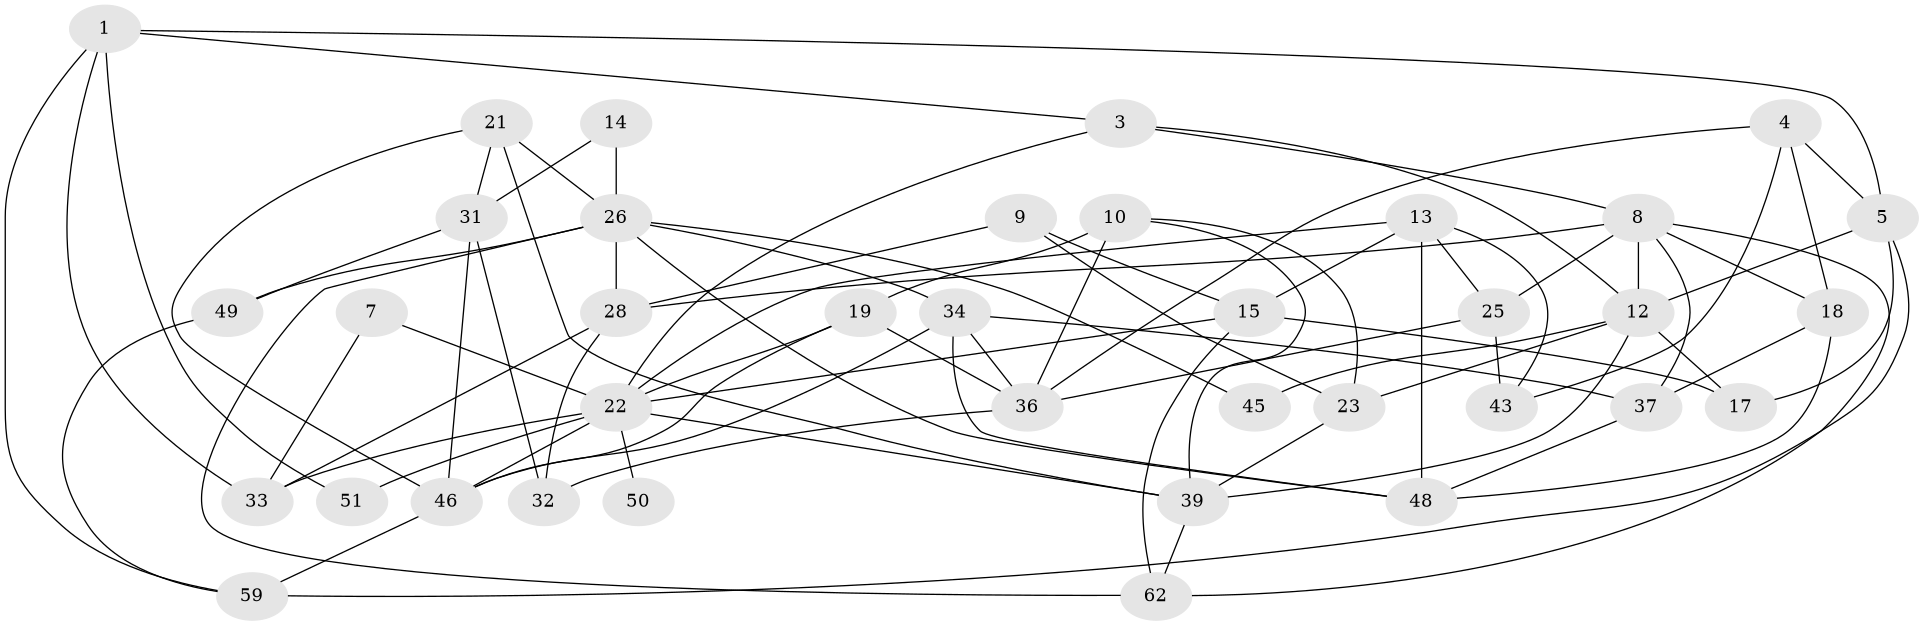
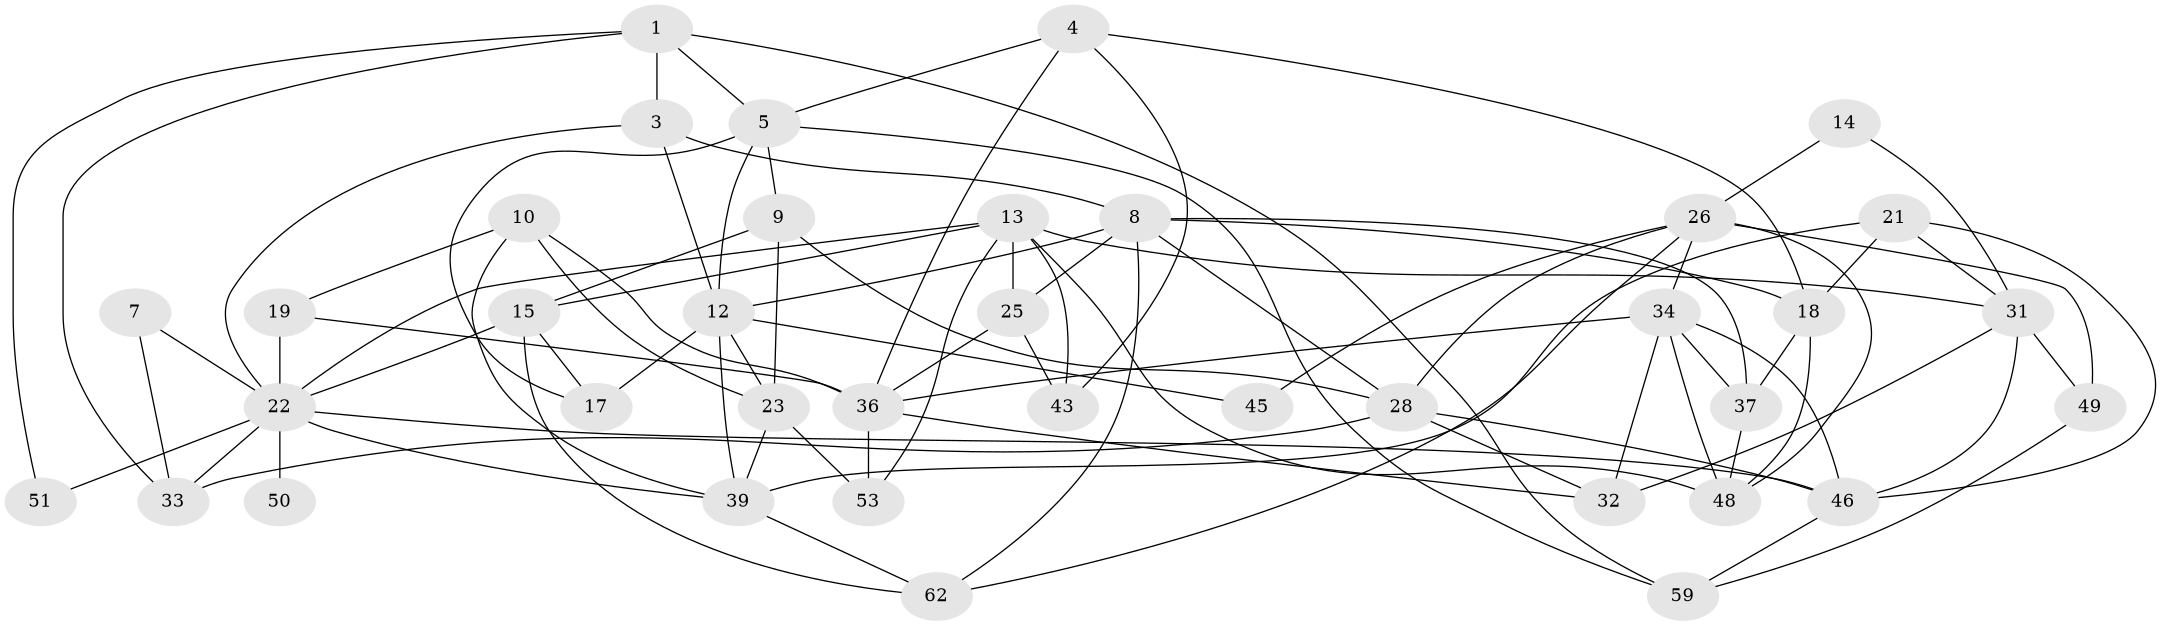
none -> (772, 171)
(558, 172) -> (1852, 265)
none -> (1465, 275)
none -> (1637, 407)
(664, 431) -> (1616, 444)
none -> (868, 502)
